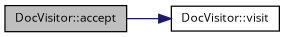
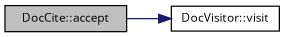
(66, 19) -> (66, 19)
